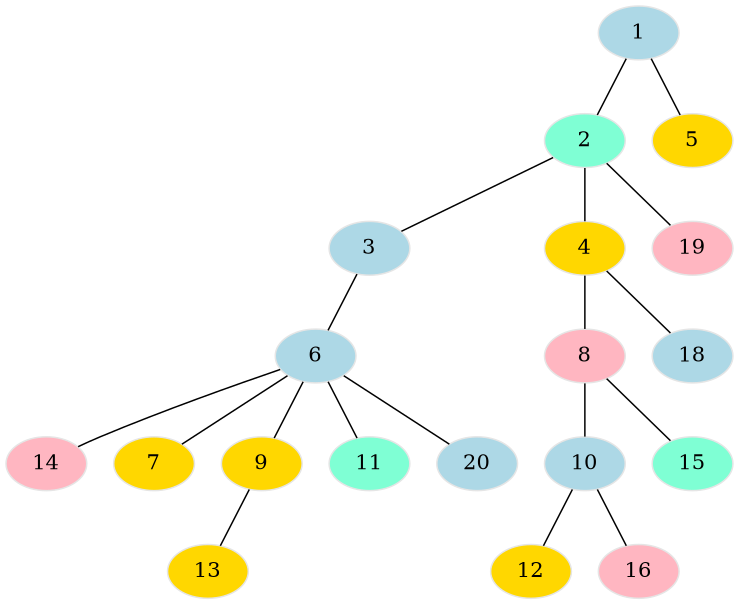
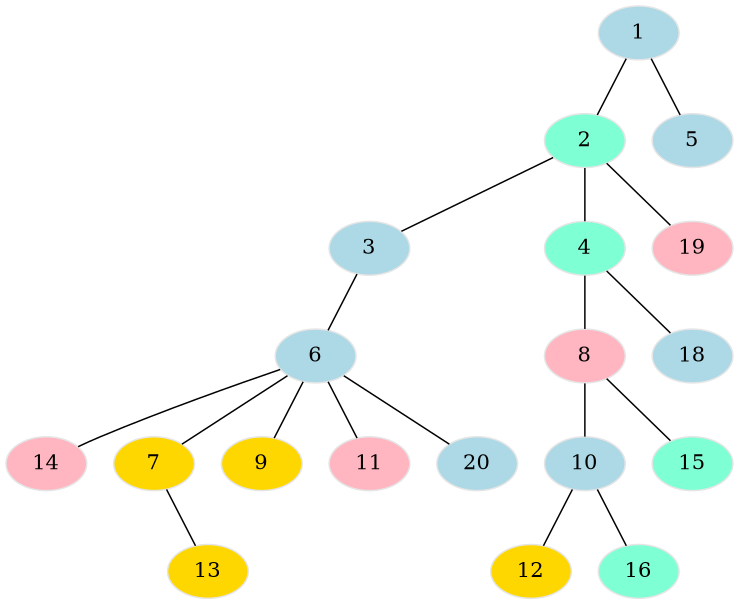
(693, 141) -> (693, 141)
(585, 248) -> (585, 248)
(369, 464) -> (369, 464)
(235, 518) -> (181, 518)
(639, 571) -> (639, 571)
